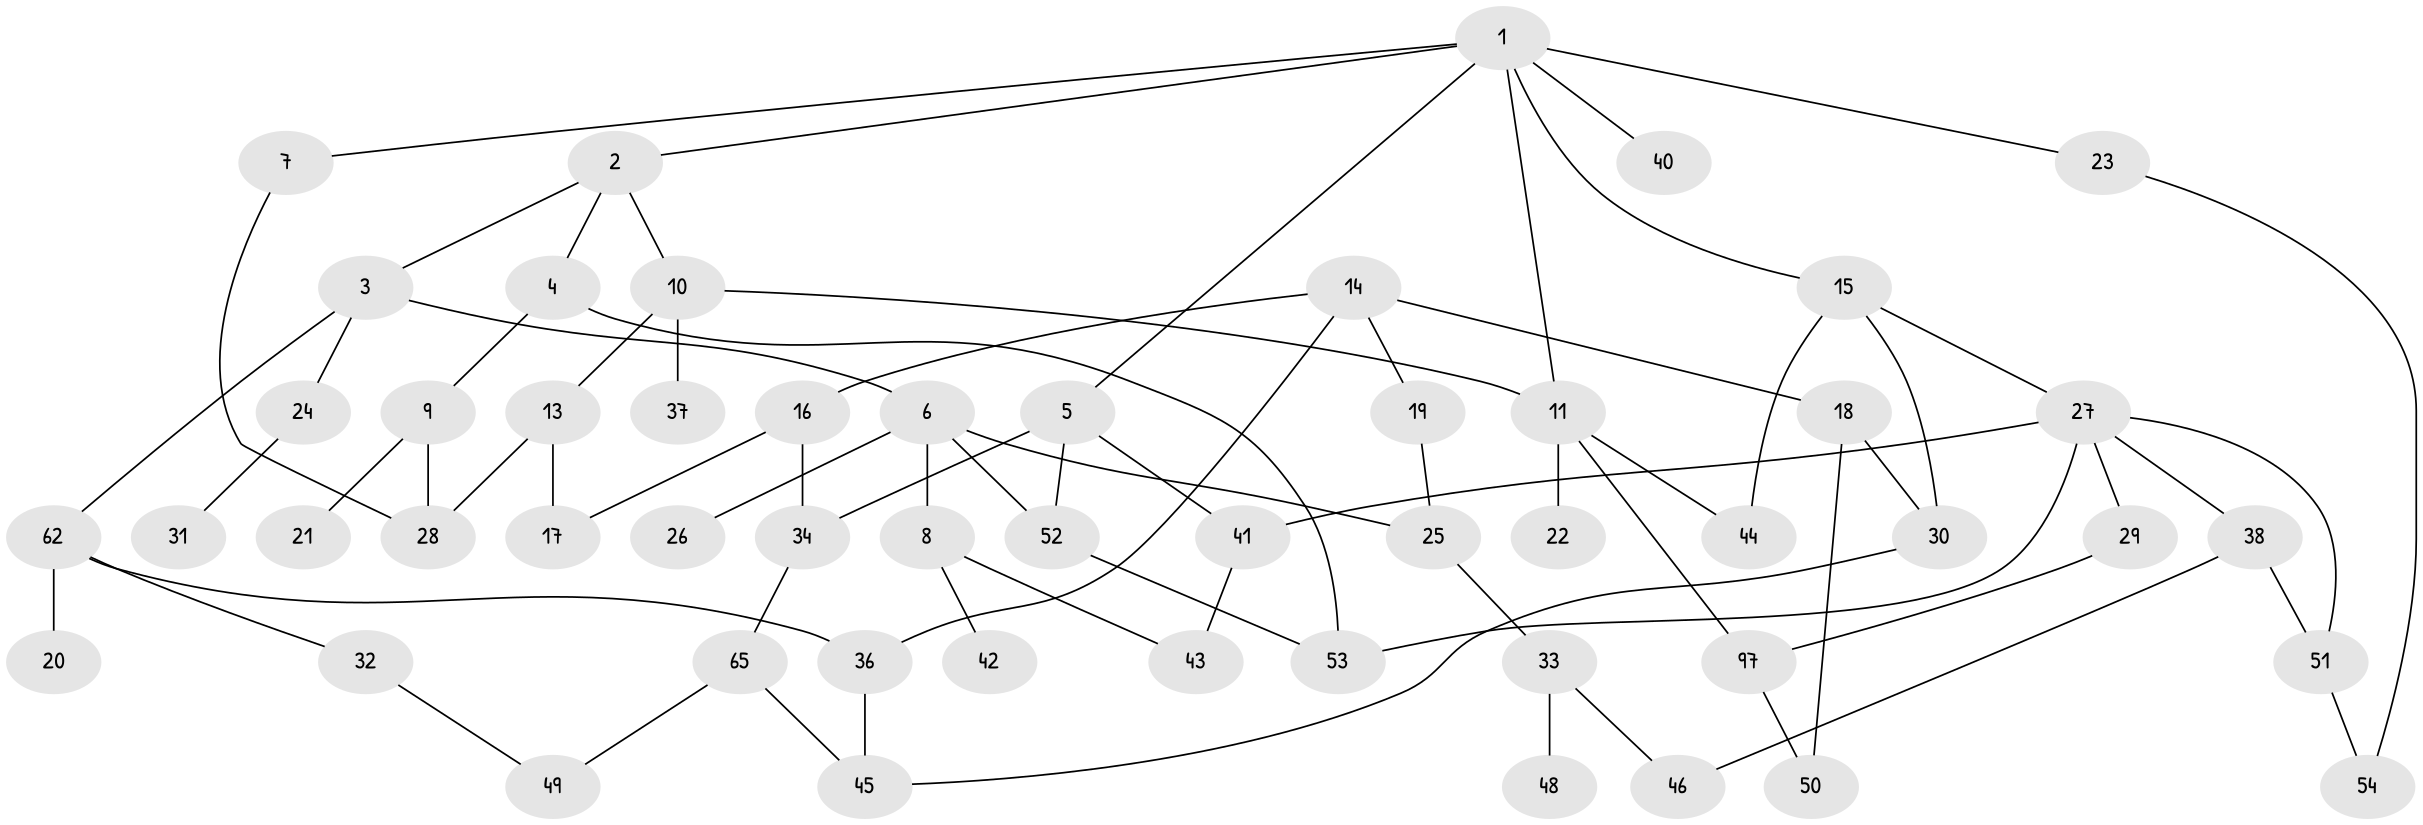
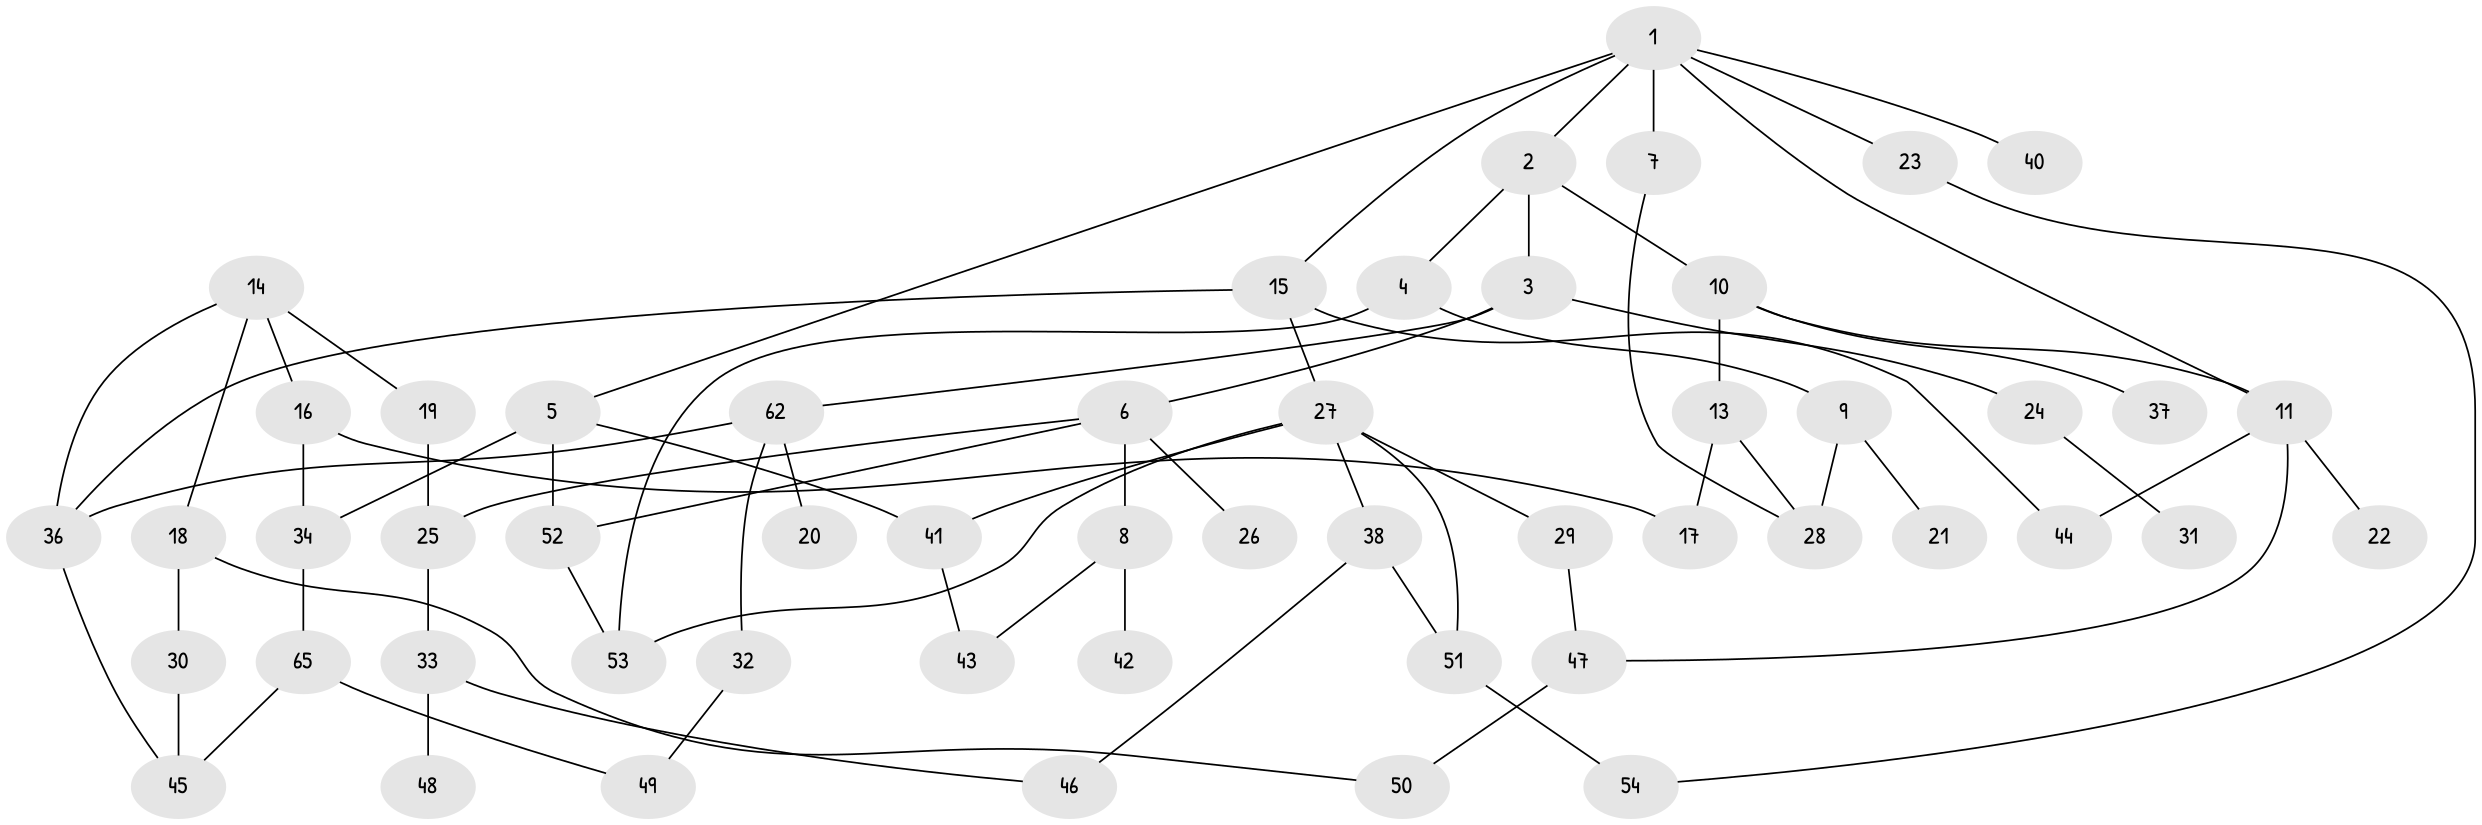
(1916, 406) -> (629, 317)
(1749, 662) -> (1579, 662)
